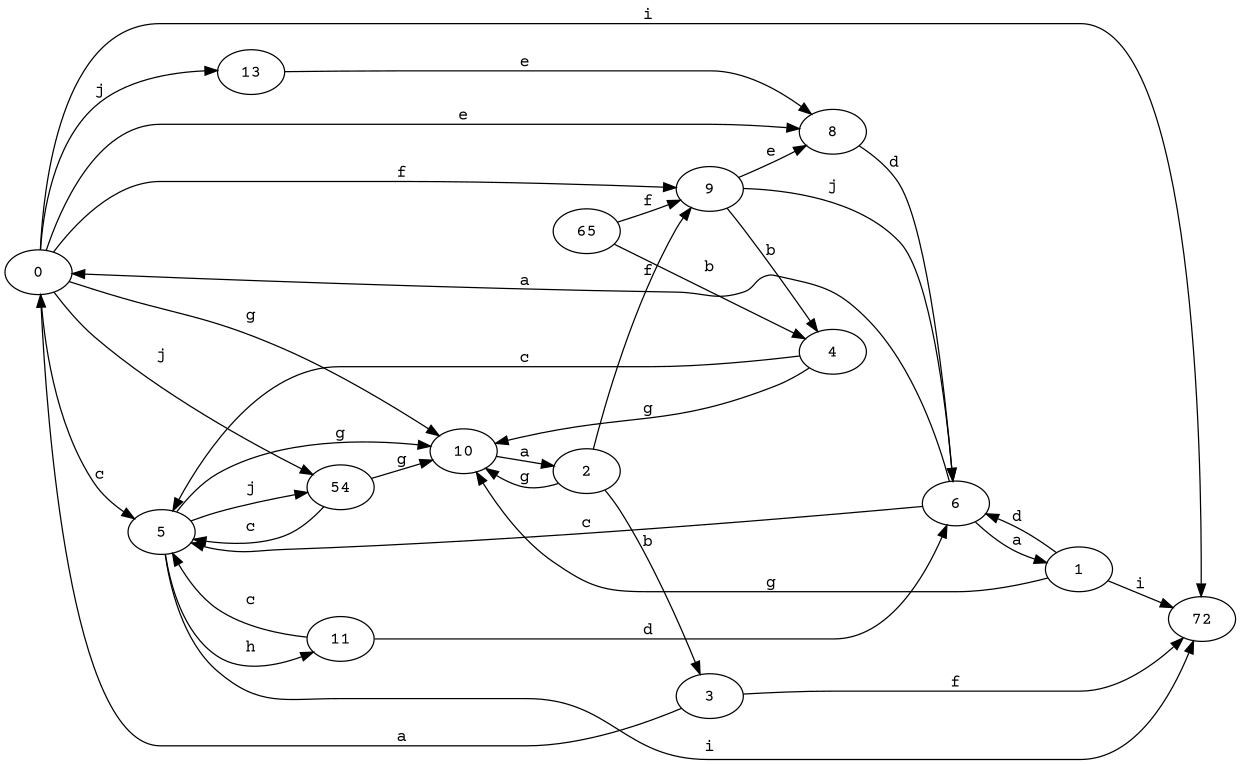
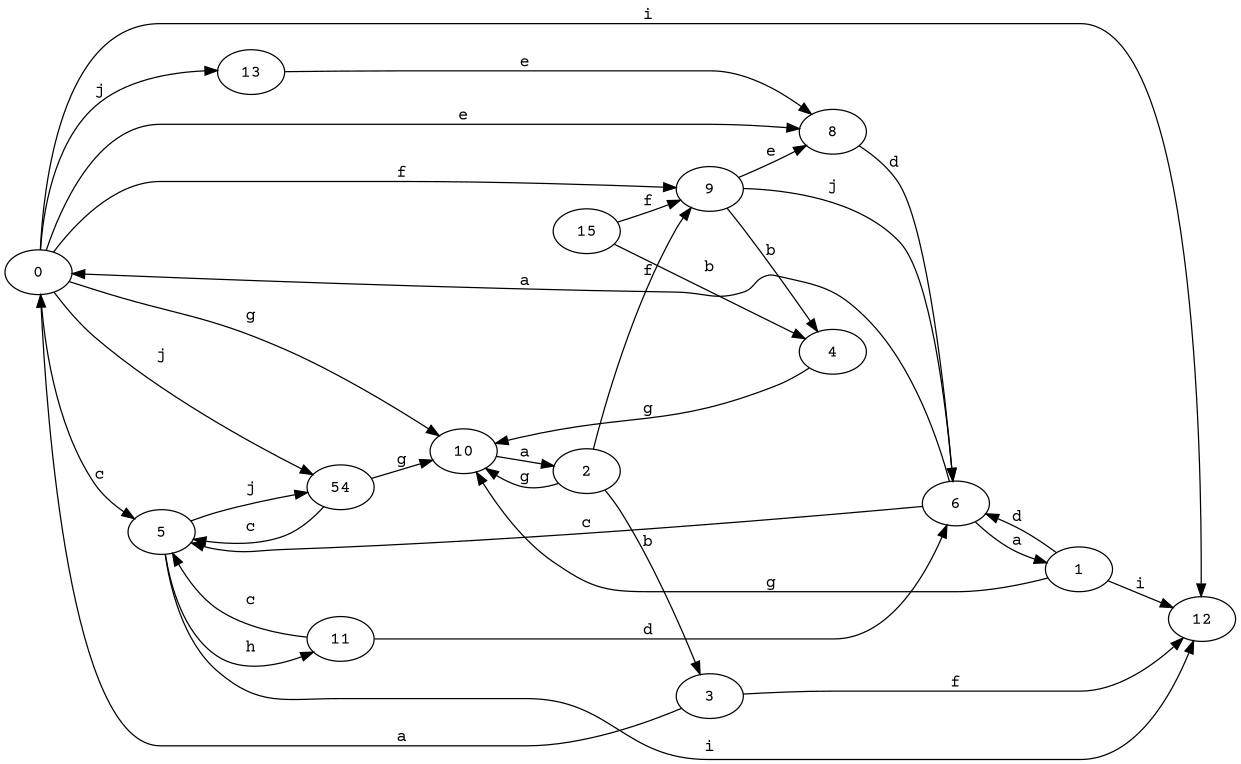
(587, 231) -> (587, 231)
(461, 367) -> none
(288, 449) -> none
(1202, 619) -> (1202, 619)
